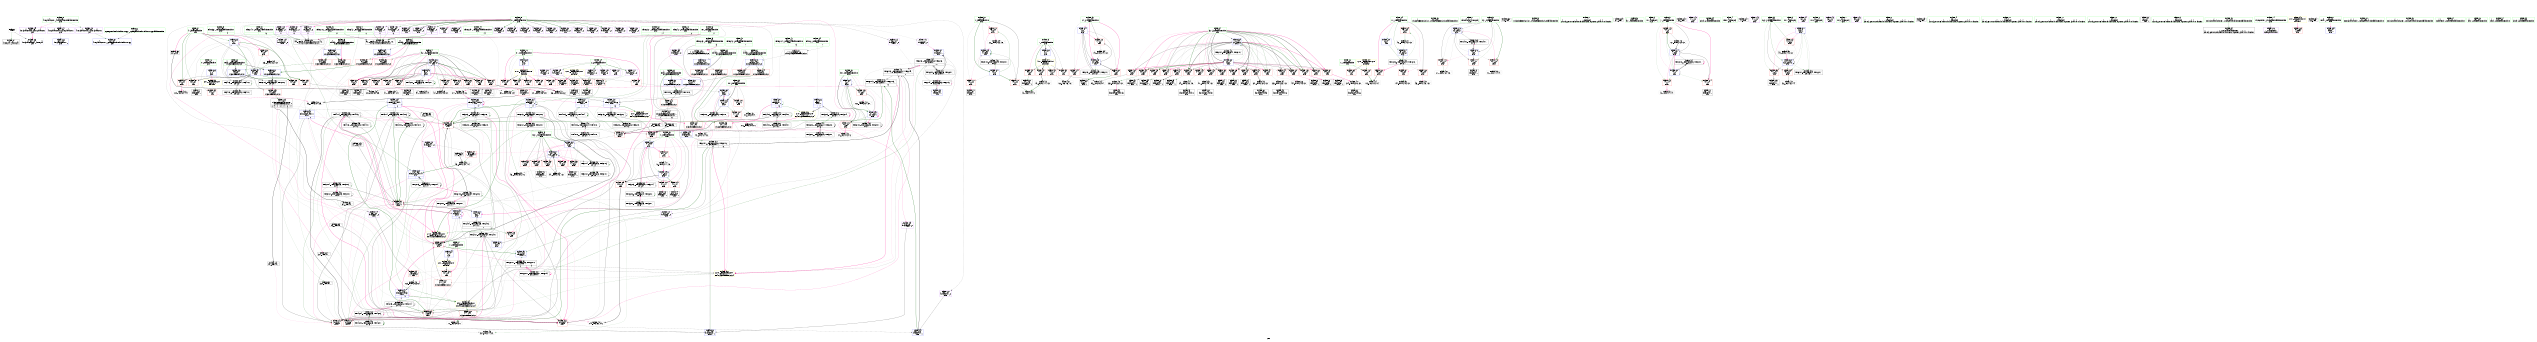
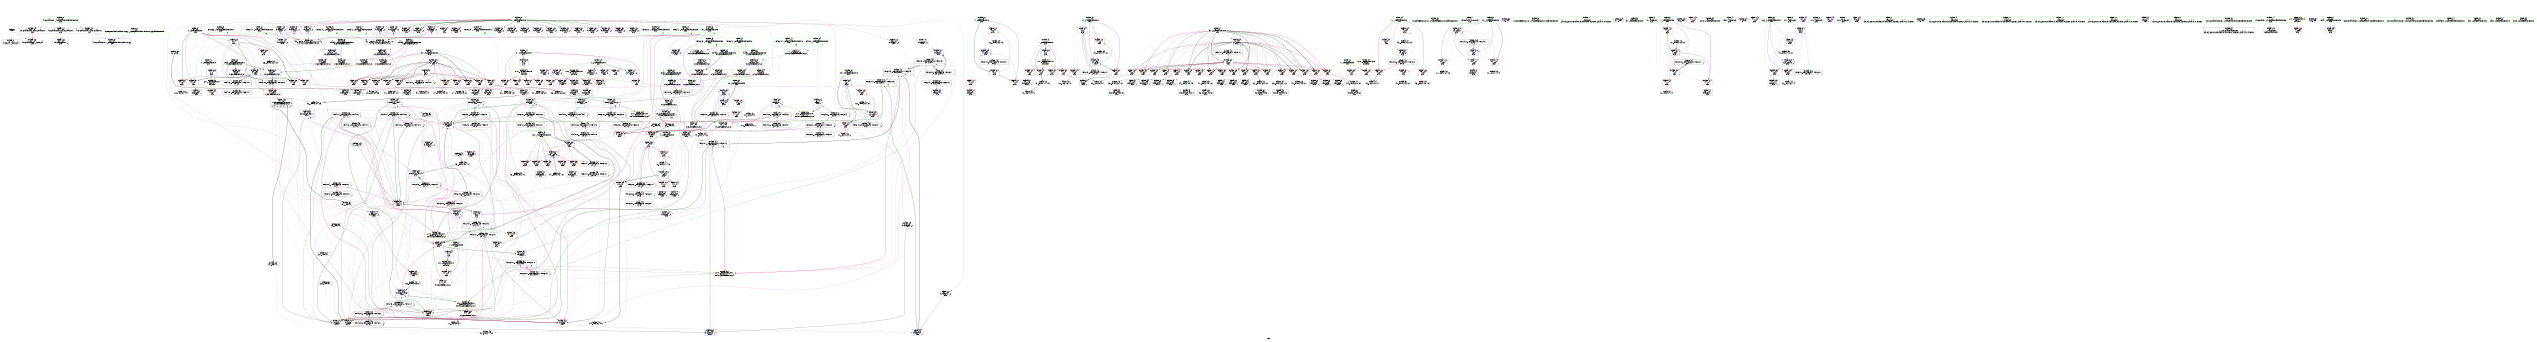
(179, 40) -> (261, 38)
